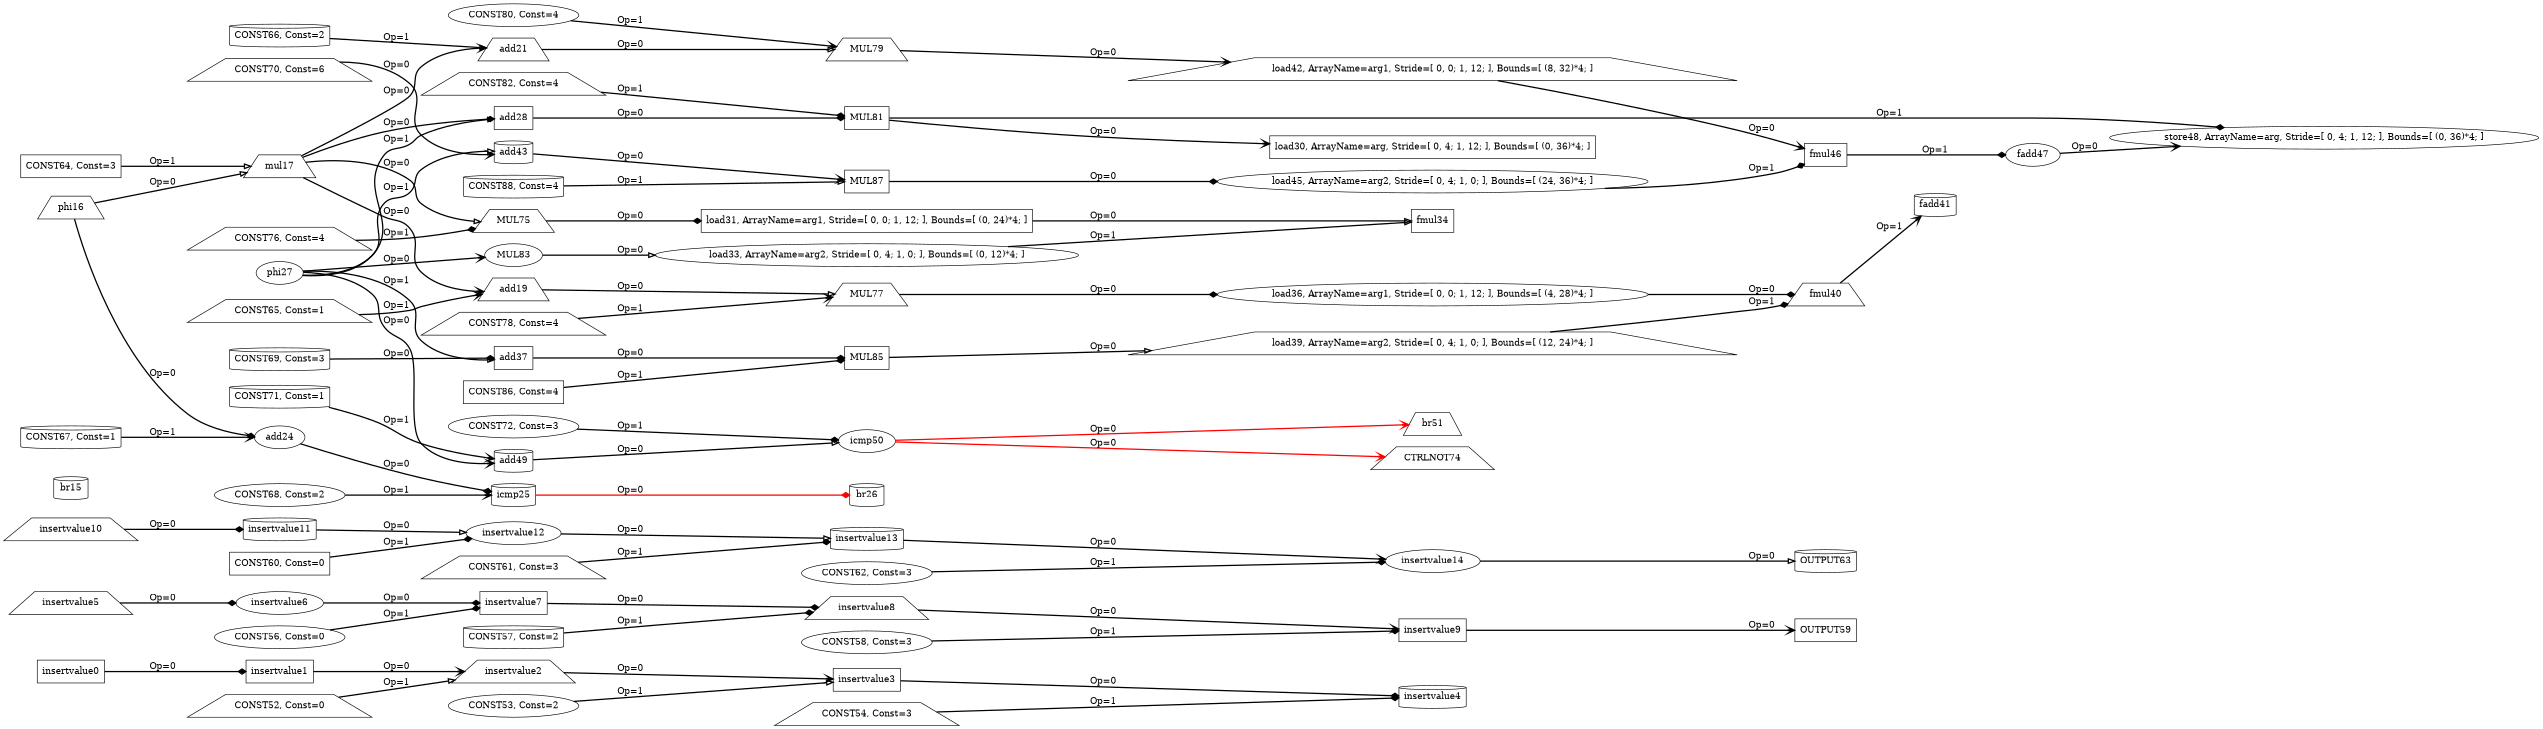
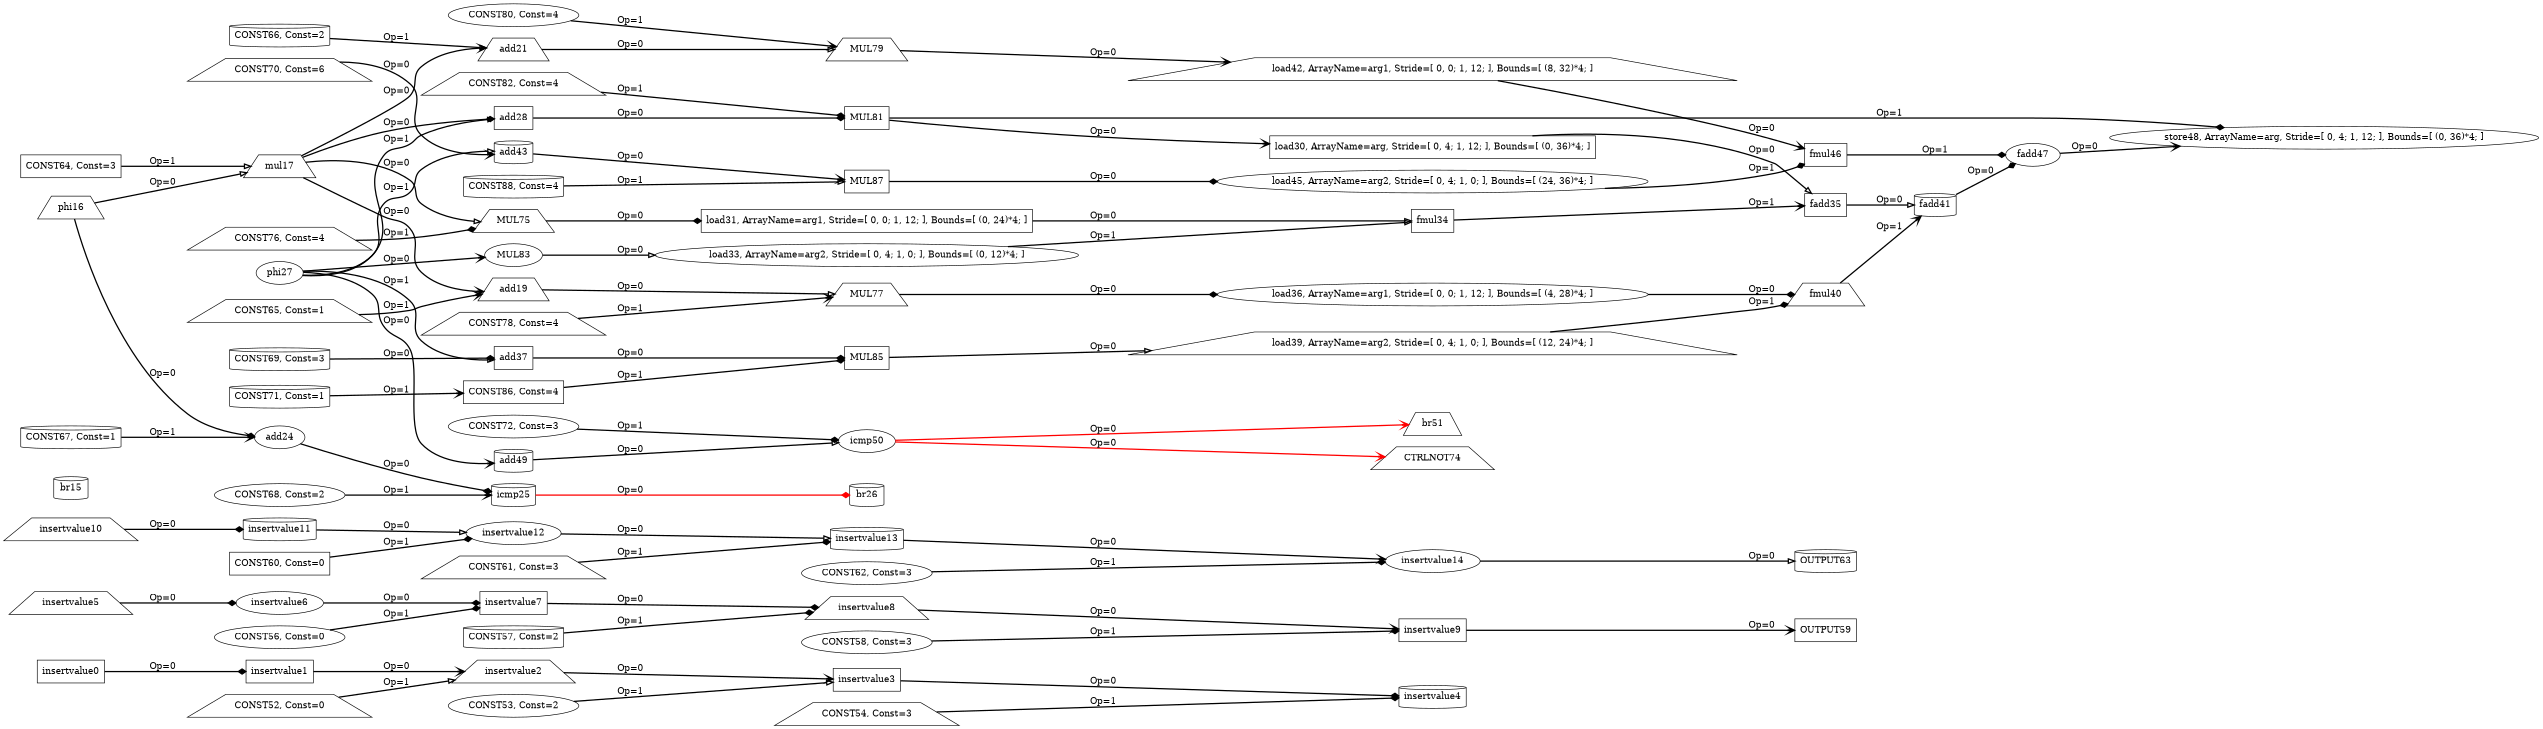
none -> (1982, 181)
none -> (1826, 205)
(407, 438) -> (393, 395)
